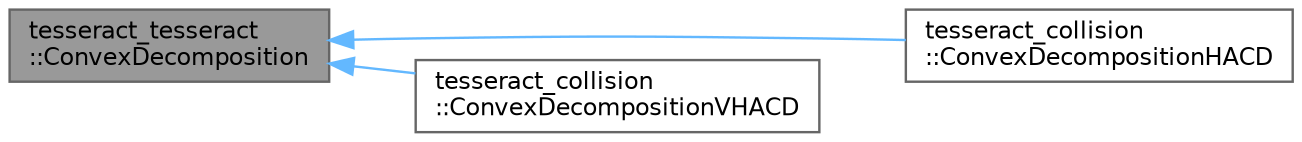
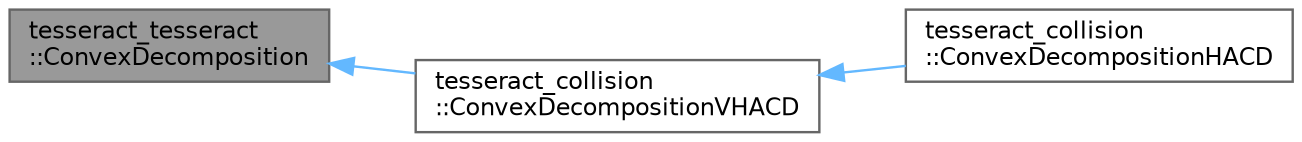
(630, 37) -> (875, 69)
